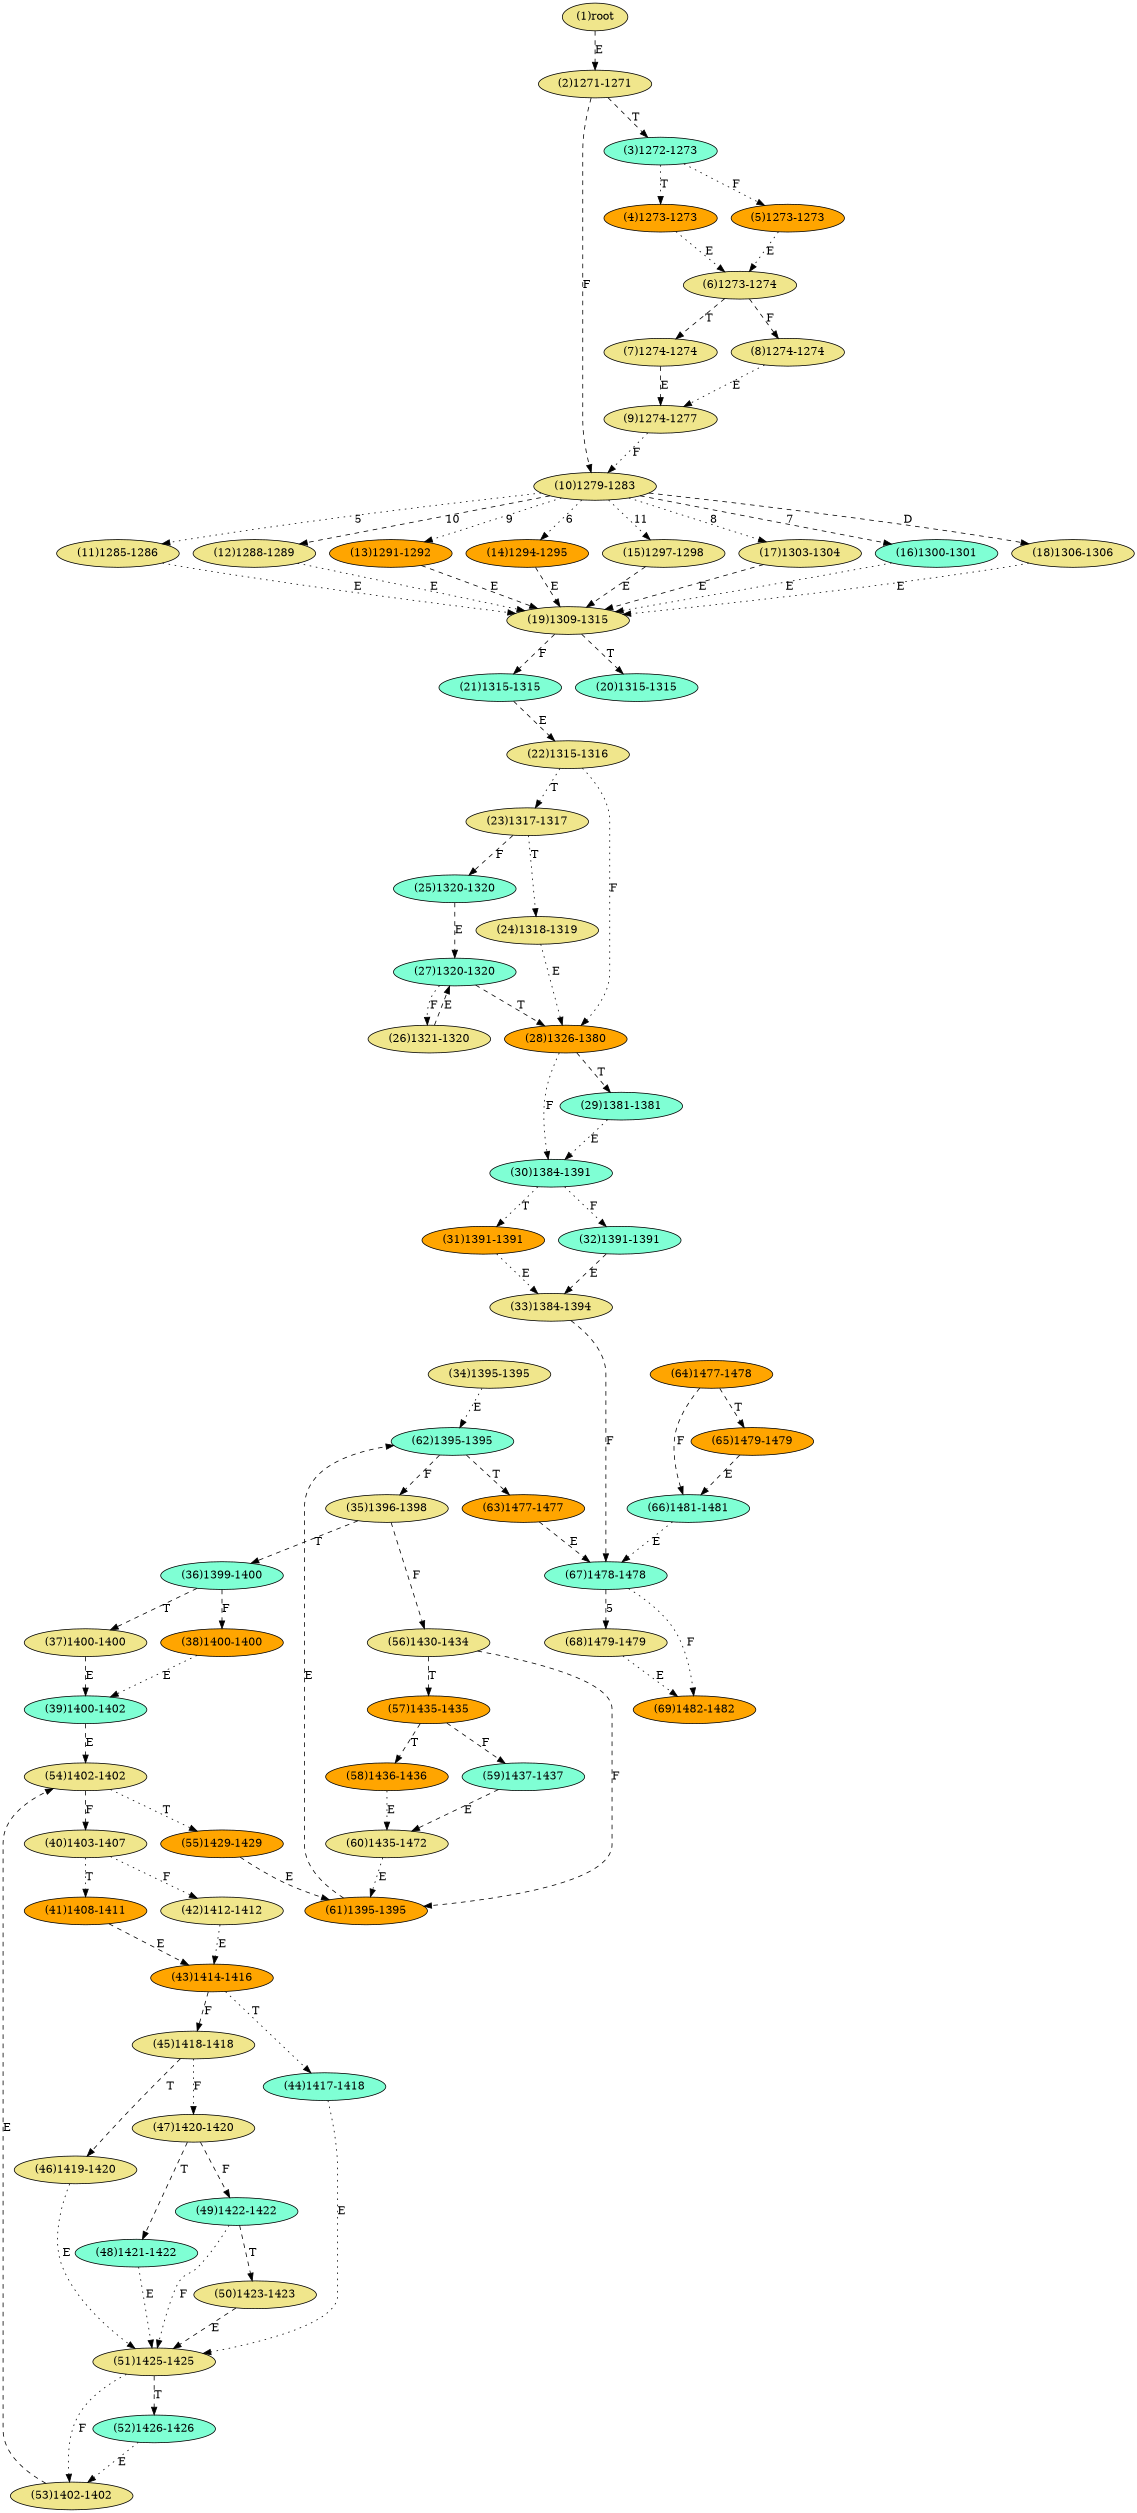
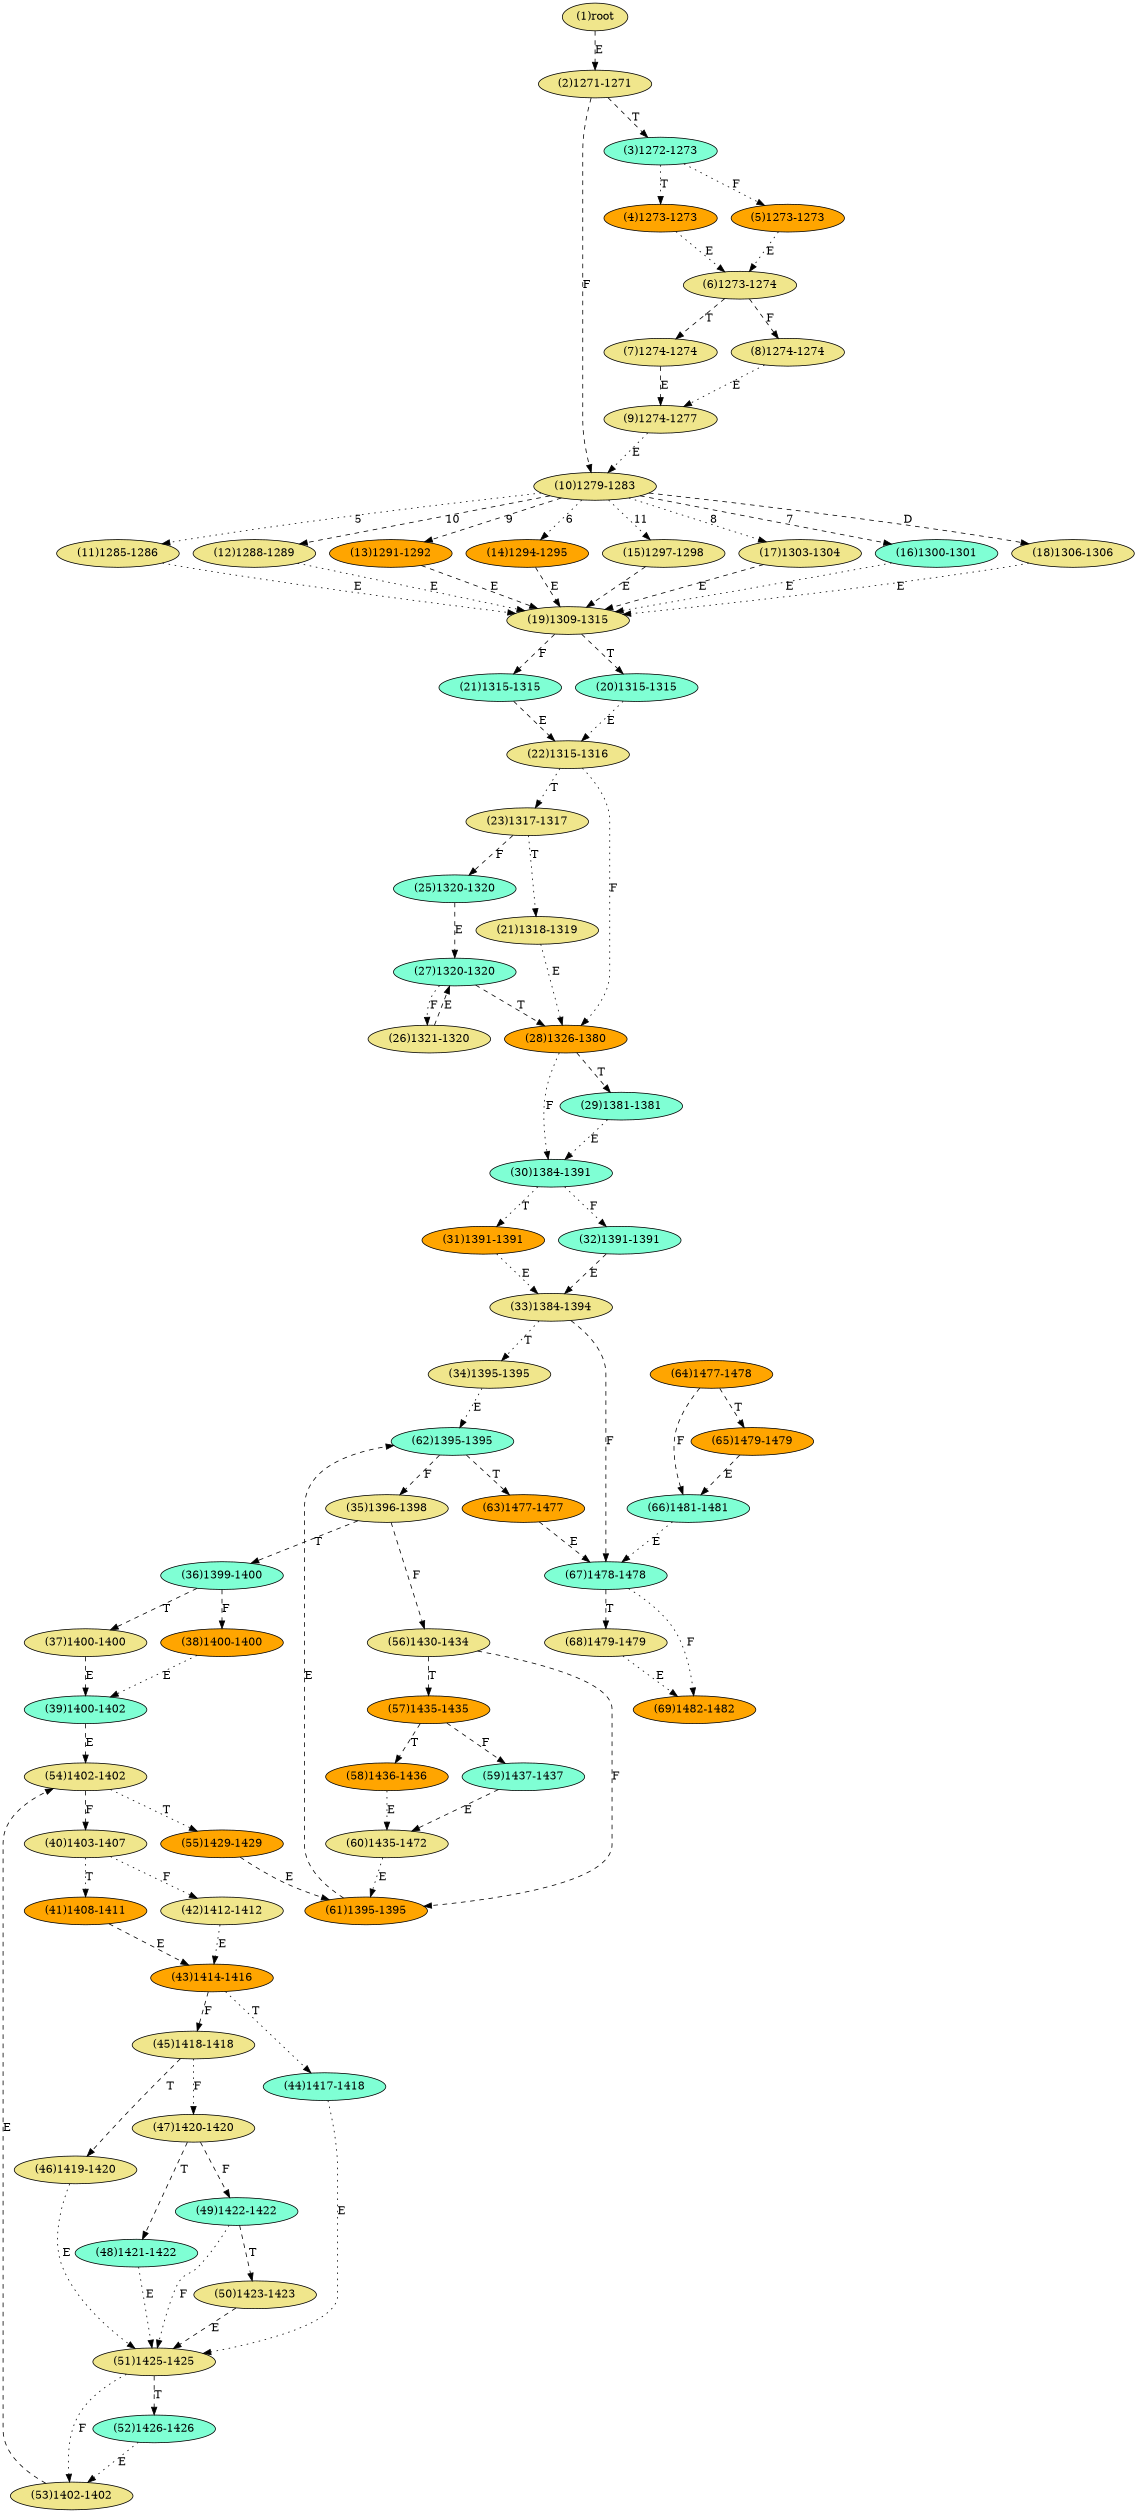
(636, 453) -> (636, 453)
(497, 519) -> (497, 519)
none -> (605, 718)
(537, 930) -> (537, 930)
none -> (523, 1338)
(610, 1609) -> (610, 1609)
